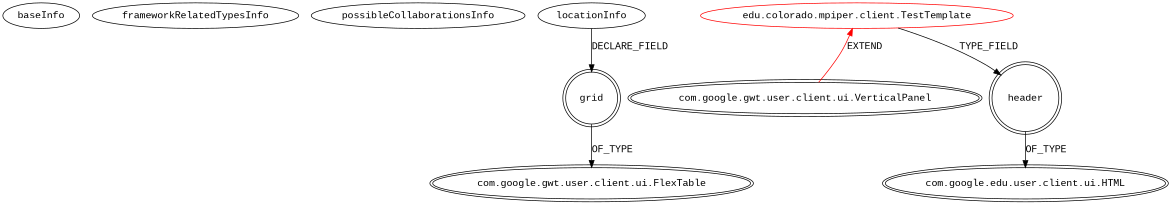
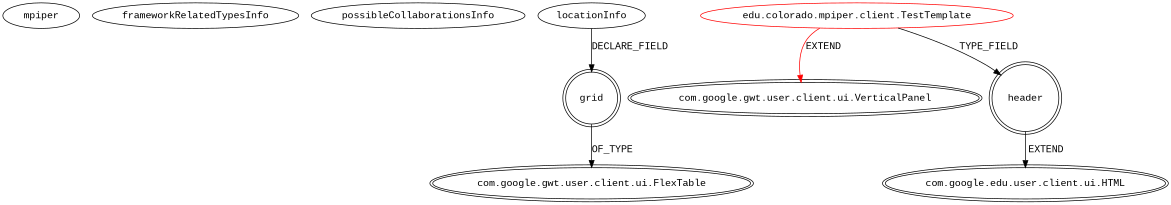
(41, 16) -> (41, 16)
(836, 60) -> (802, 48)
(1046, 150) -> (1046, 150)
